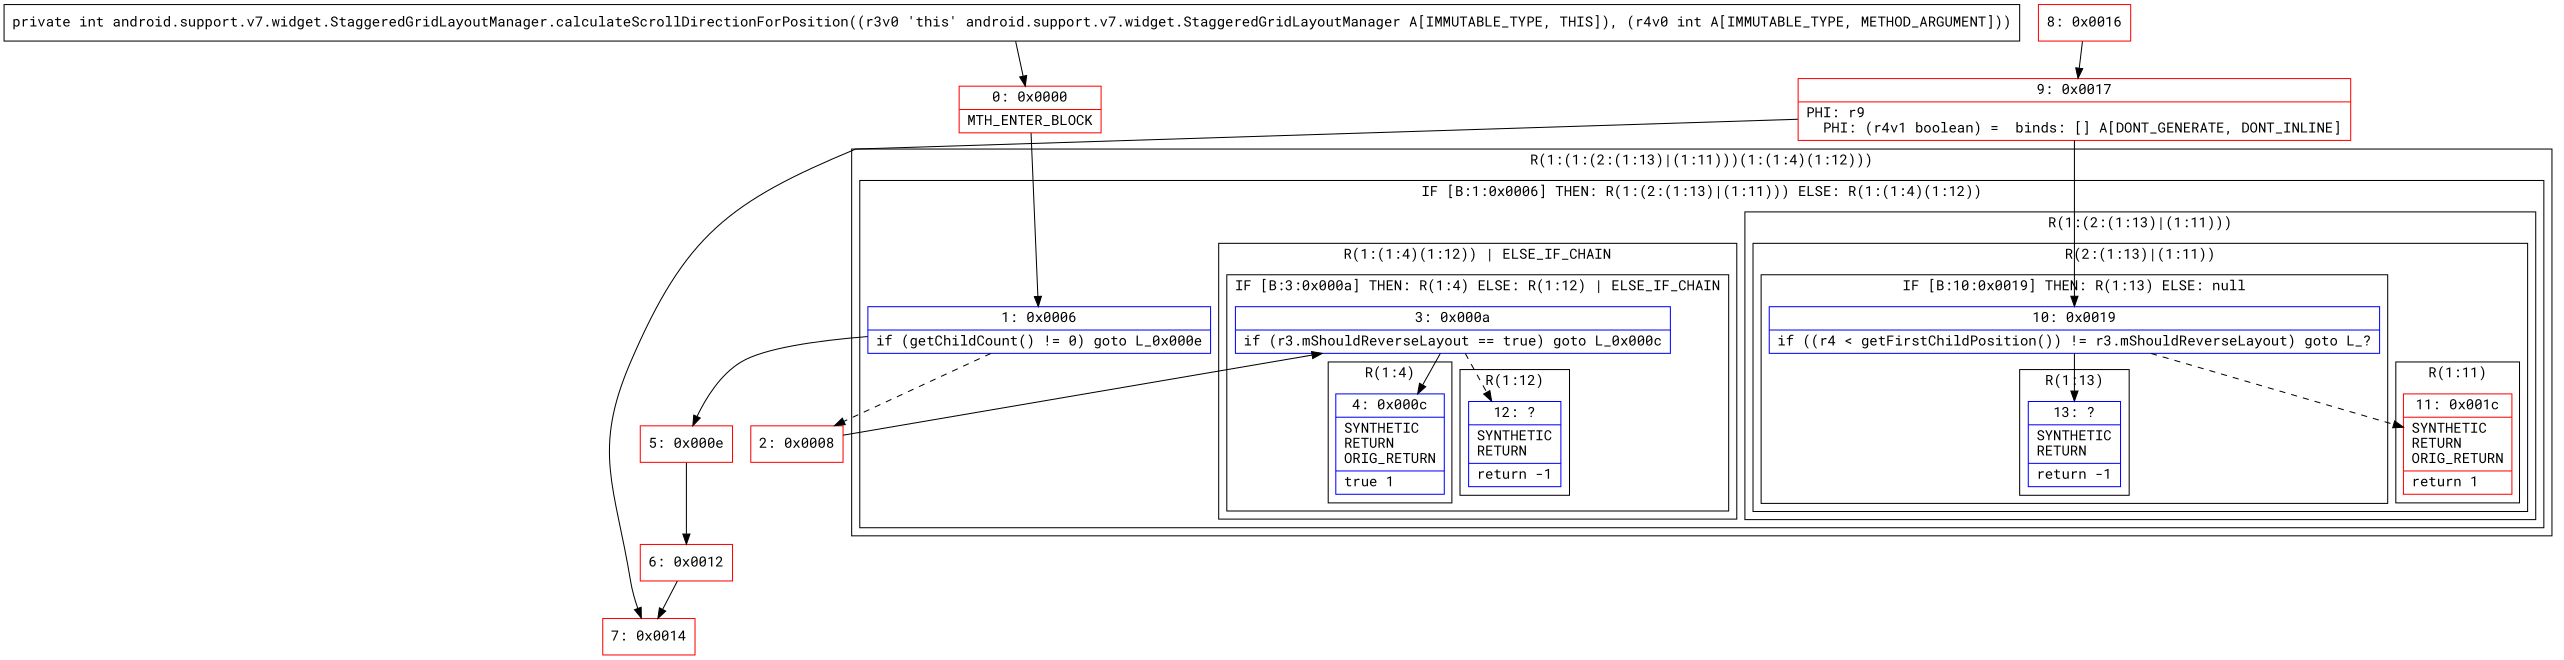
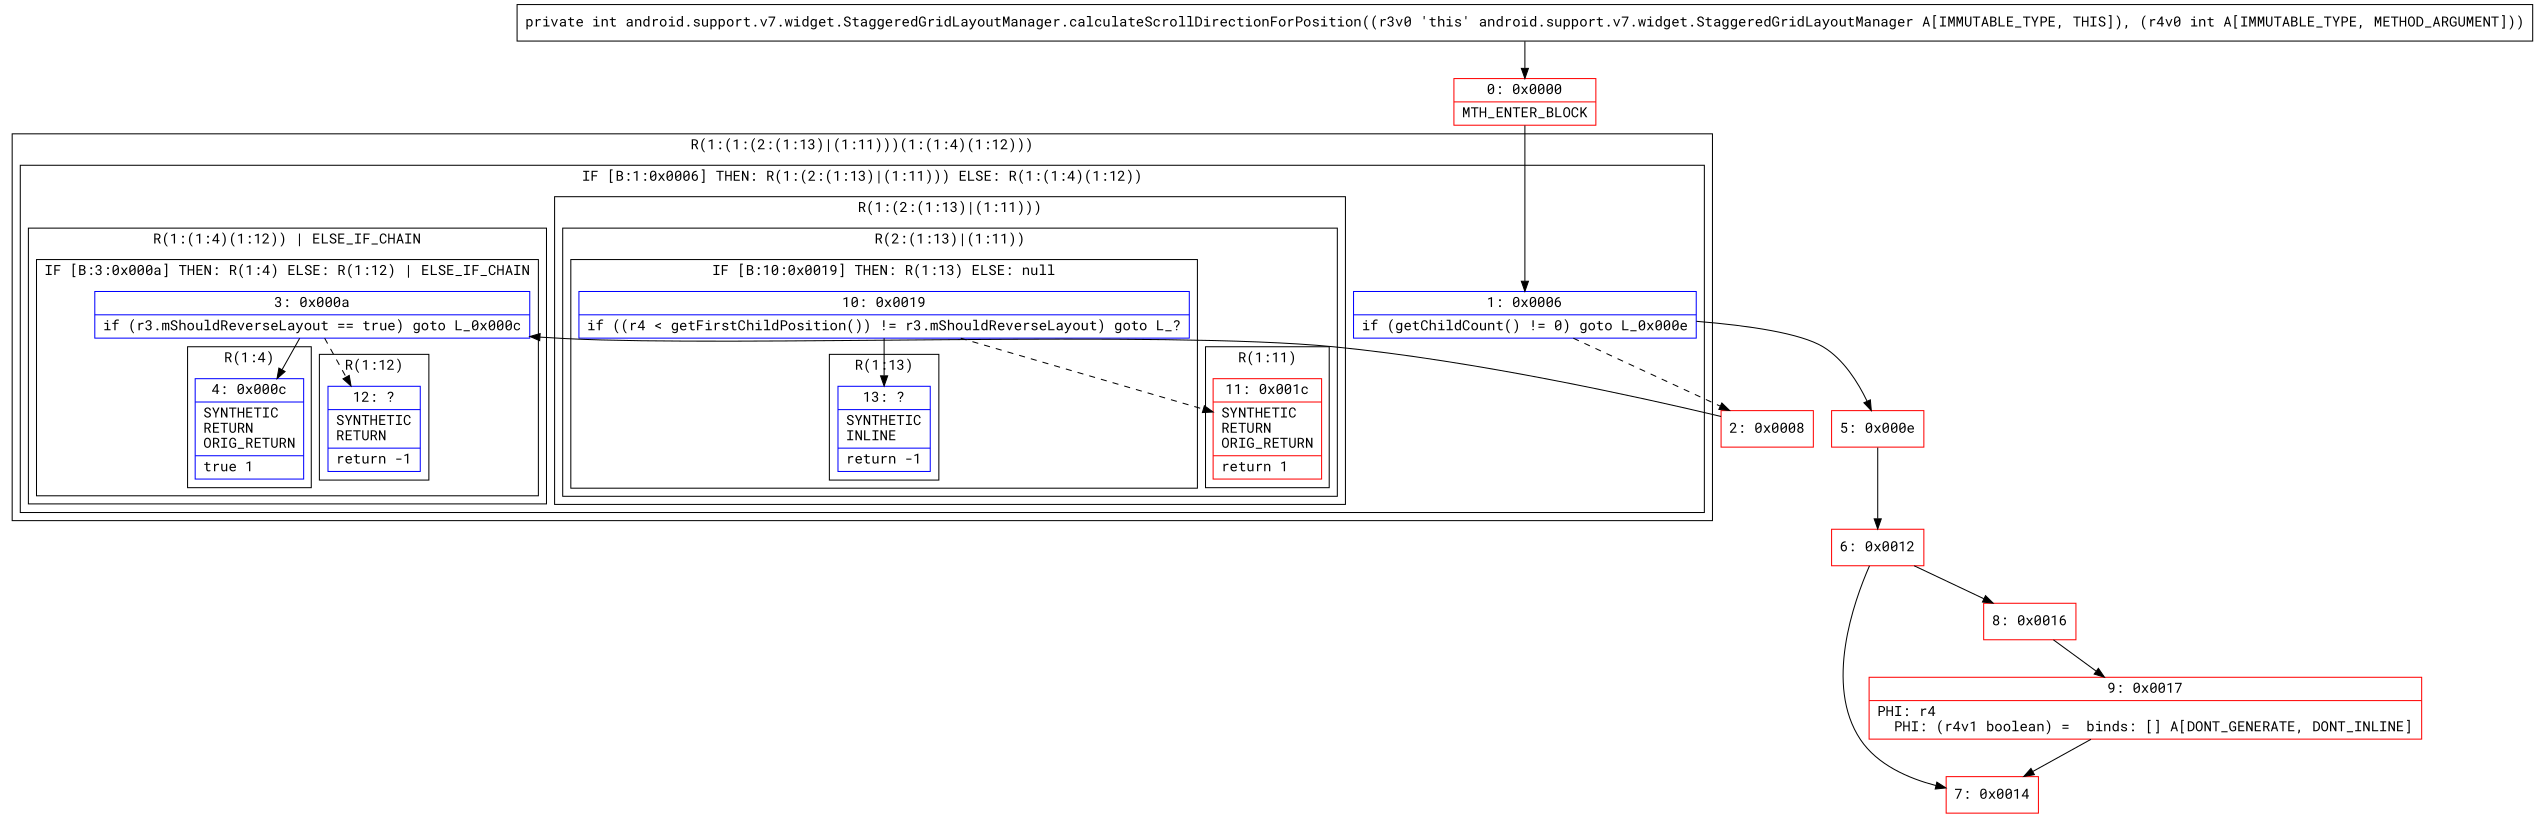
(1840, 113) -> (1911, 712)
(2074, 218) -> none
(2062, 451) -> (871, 436)
none -> (1949, 582)
